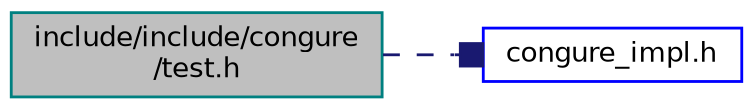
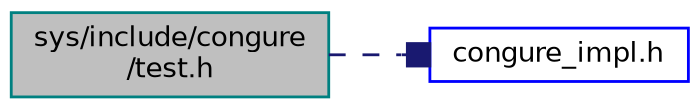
(197, 55) -> (170, 55)
